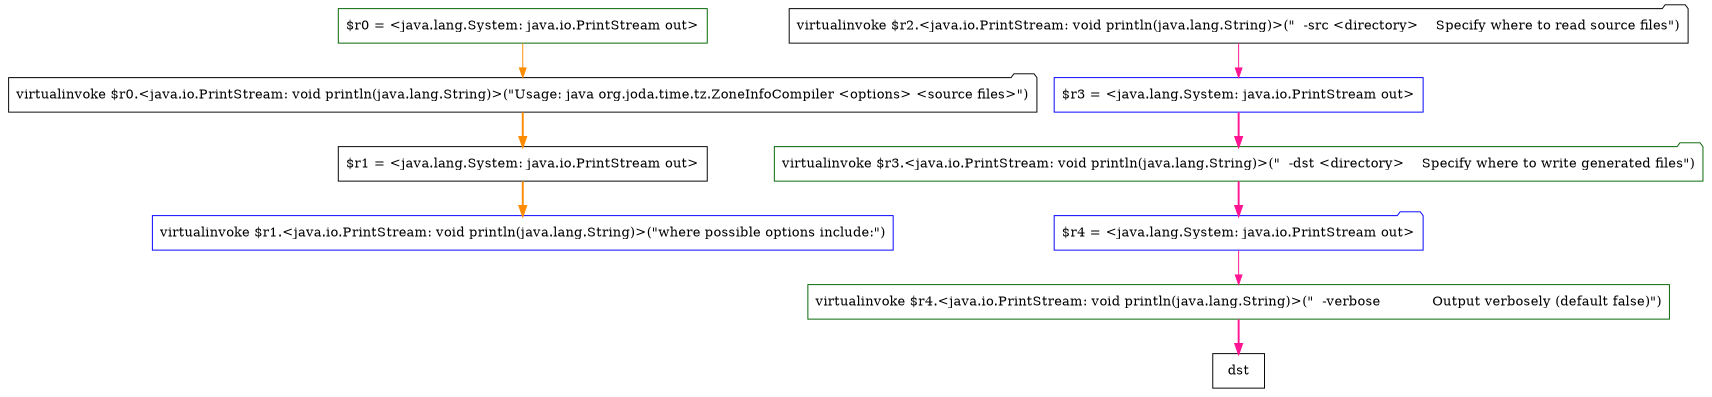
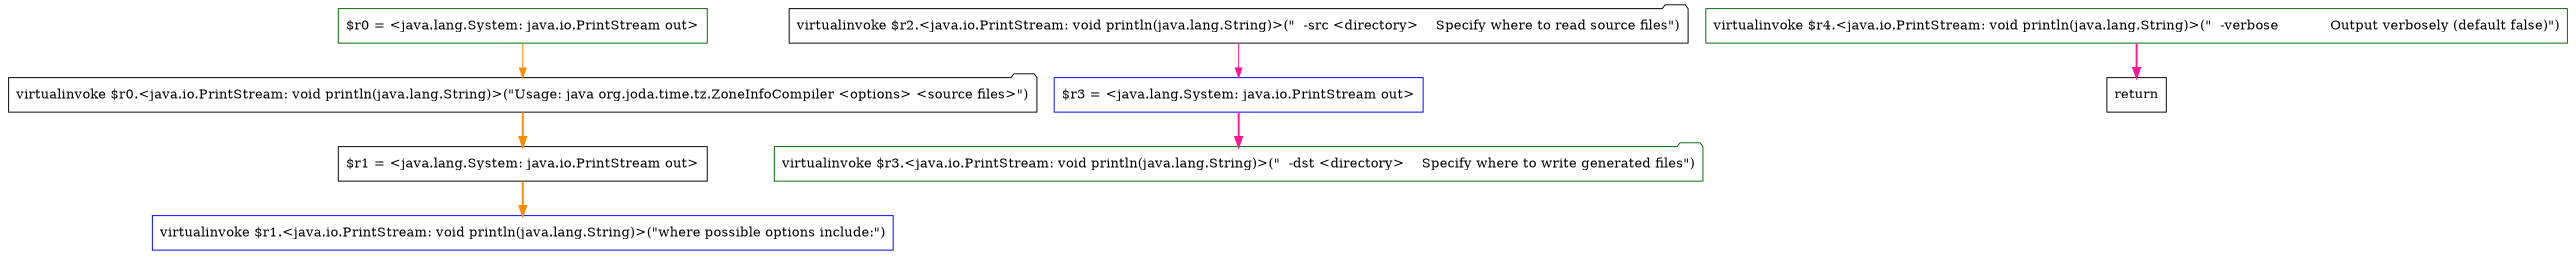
(1239, 233) -> none
(1239, 371) -> (2137, 95)
